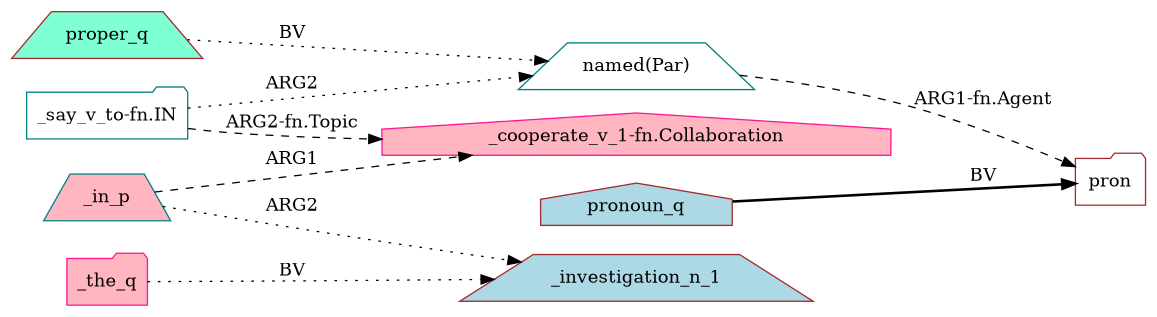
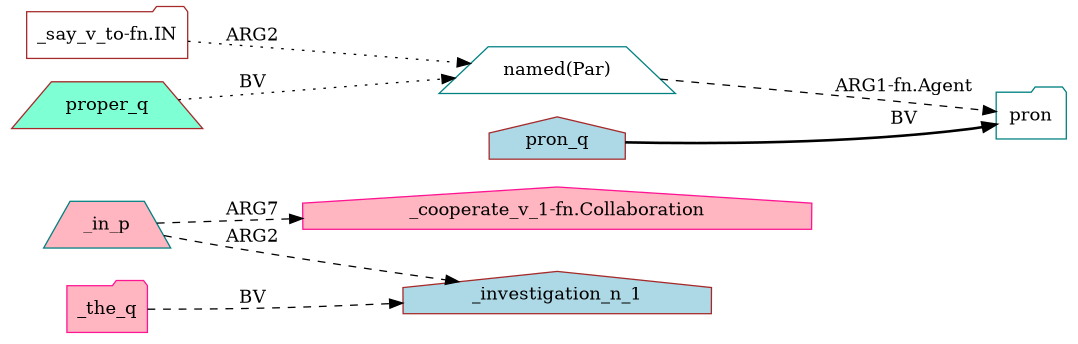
(107, 116) -> (107, 35)
(278, 136) -> none
(292, 159) -> (253, 210)
(1110, 182) -> (1031, 116)
(636, 206) -> (557, 140)
(335, 234) -> (305, 259)
(636, 278) -> (557, 295)
(314, 281) -> (268, 308)
